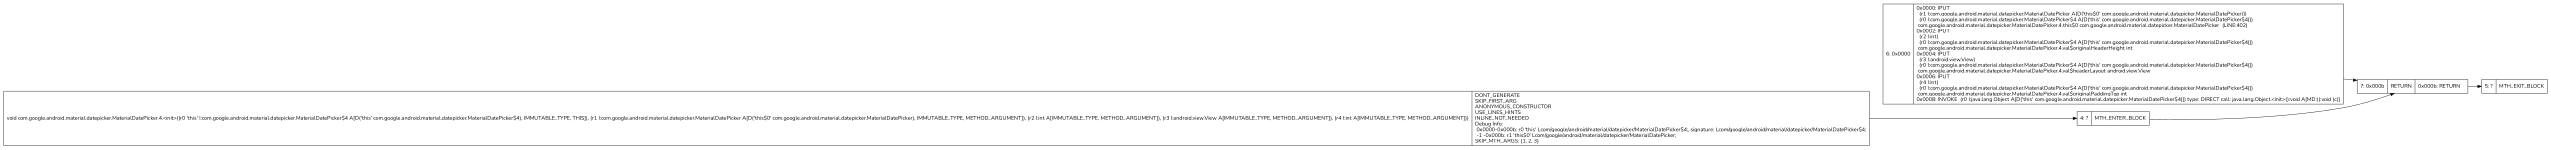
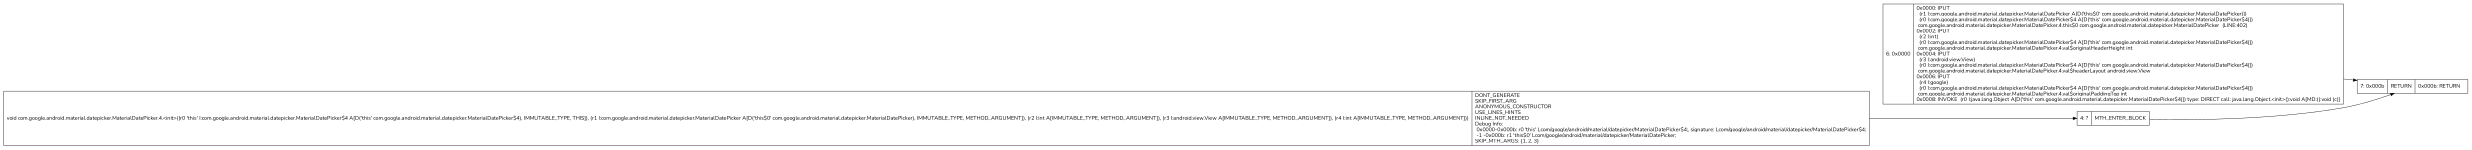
(1928, 82) -> (1932, 82)
(2515, 86) -> none
